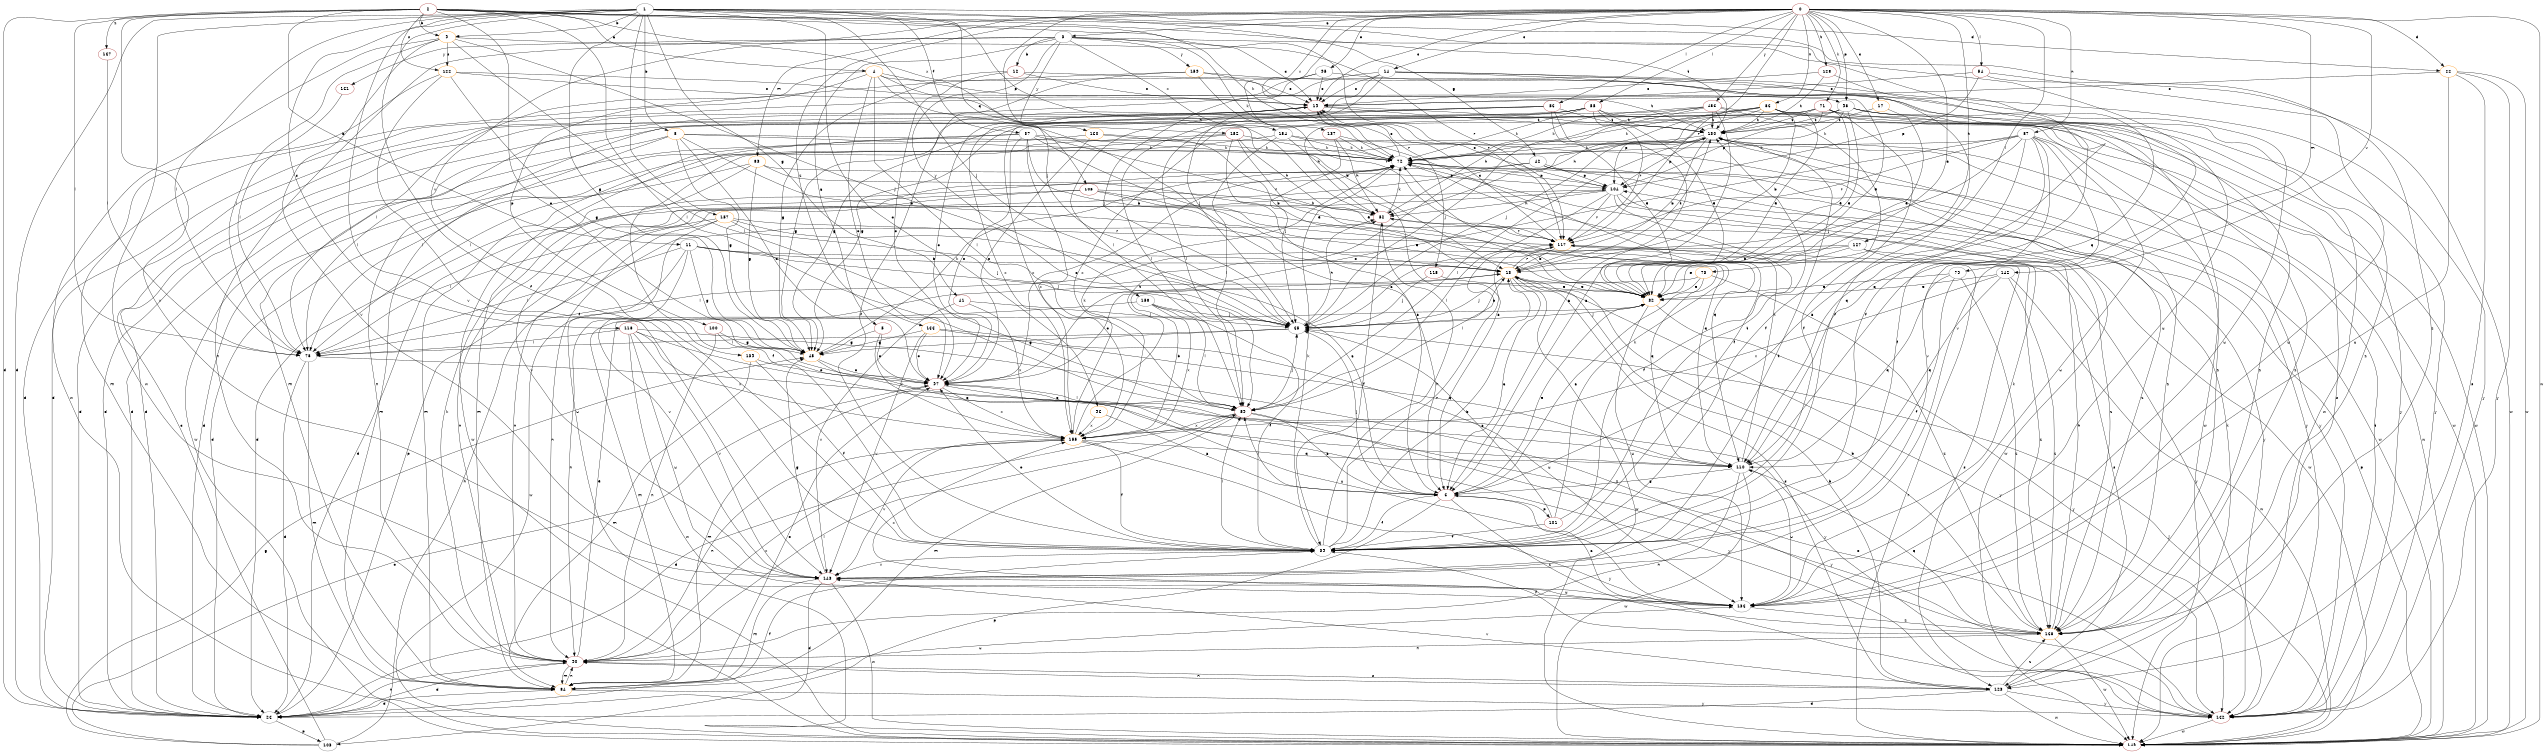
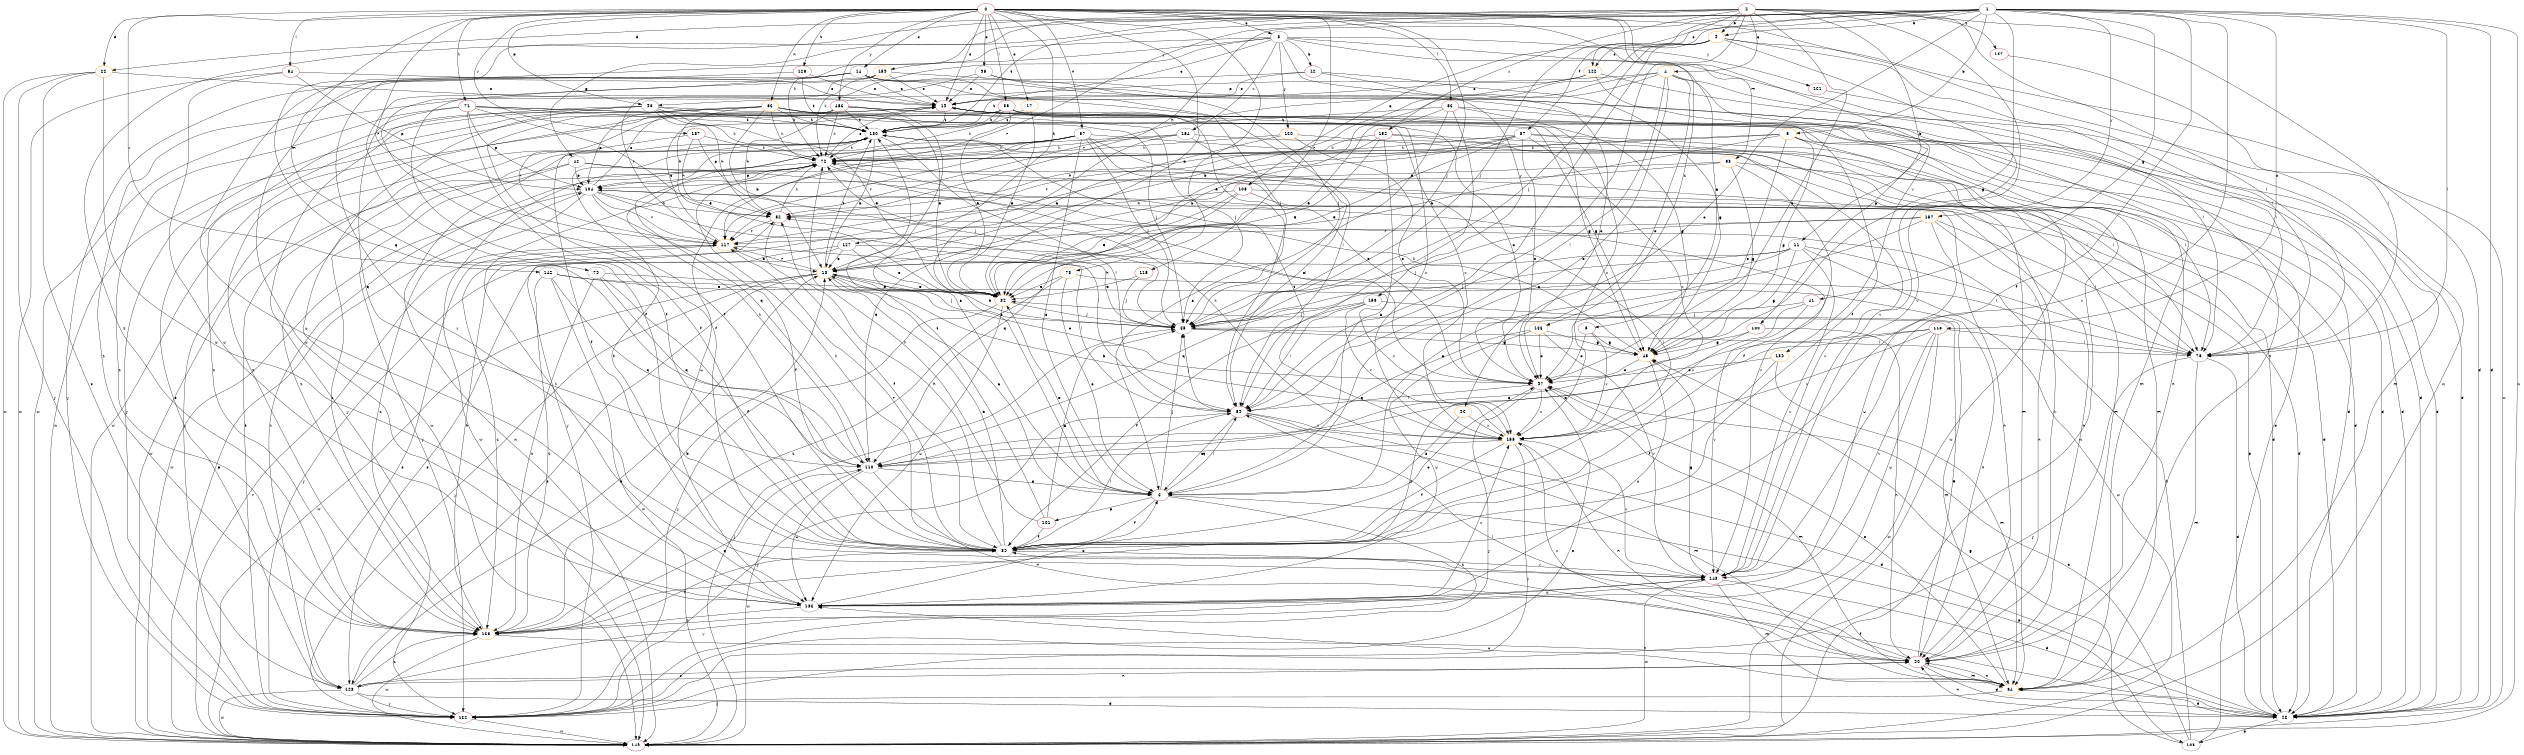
(620, 231) -> none
(1897, 342) -> (1663, 342)
